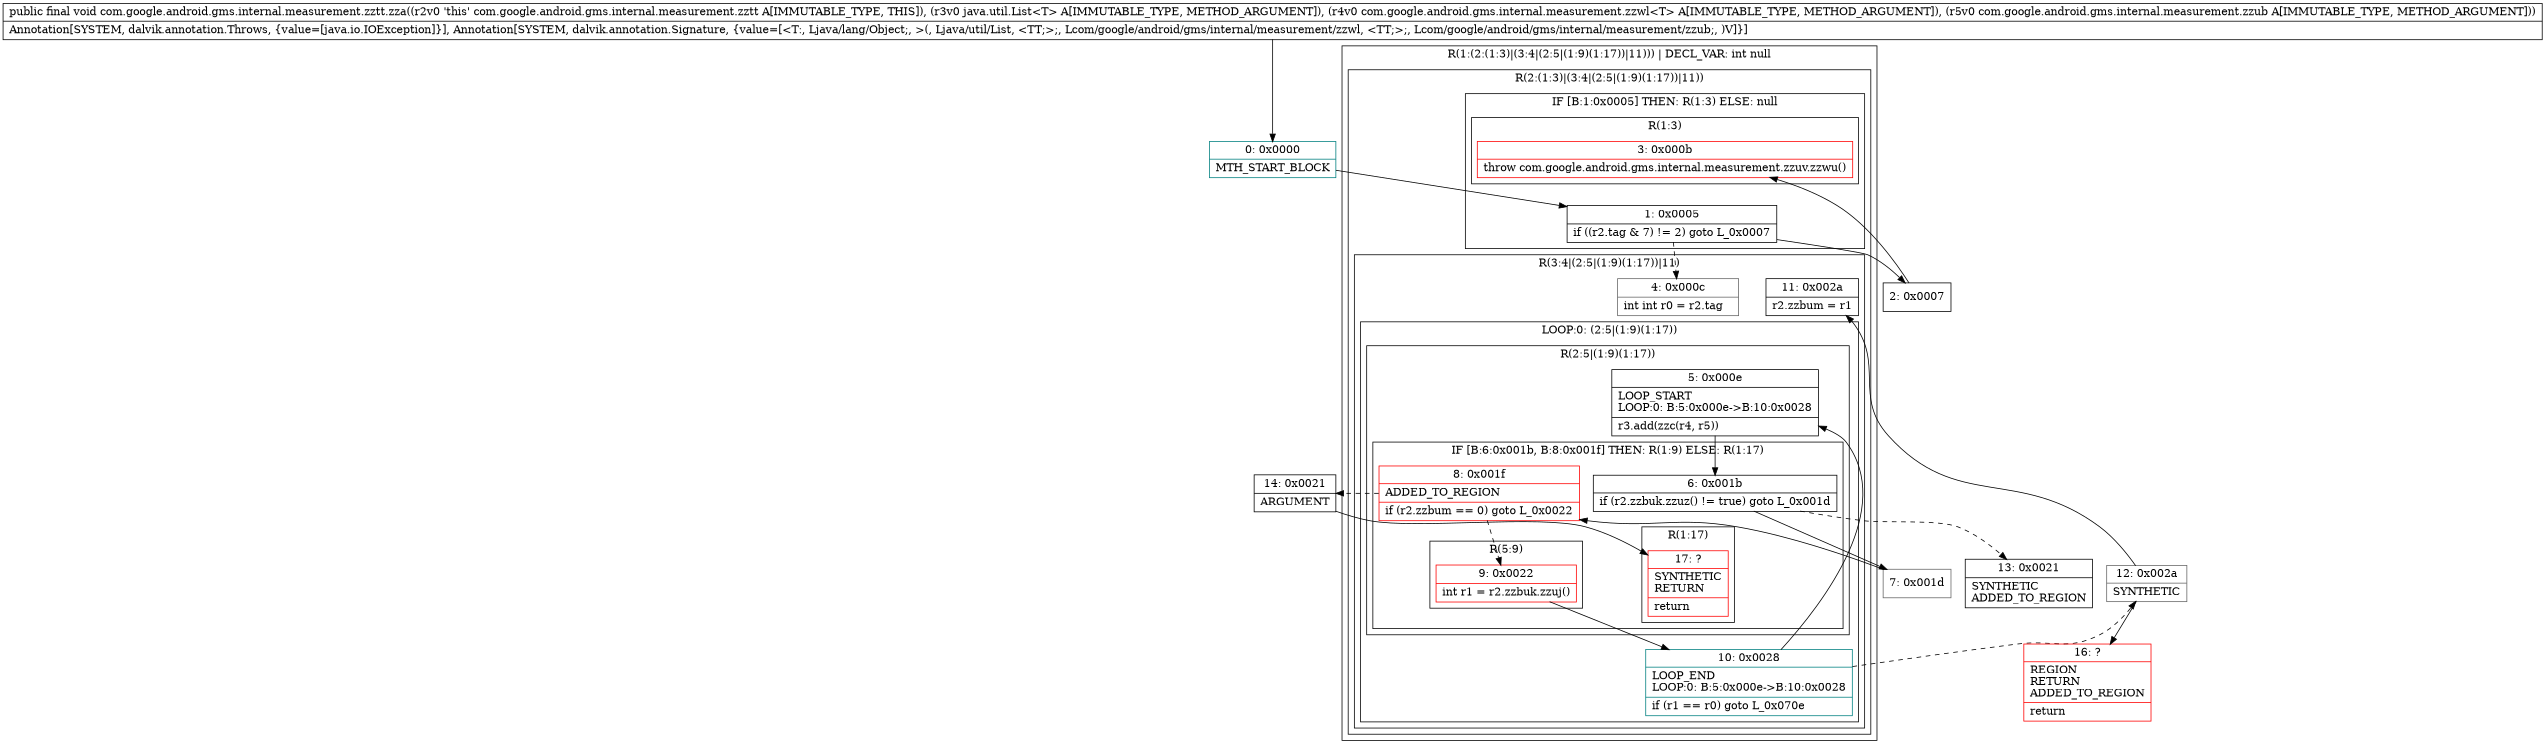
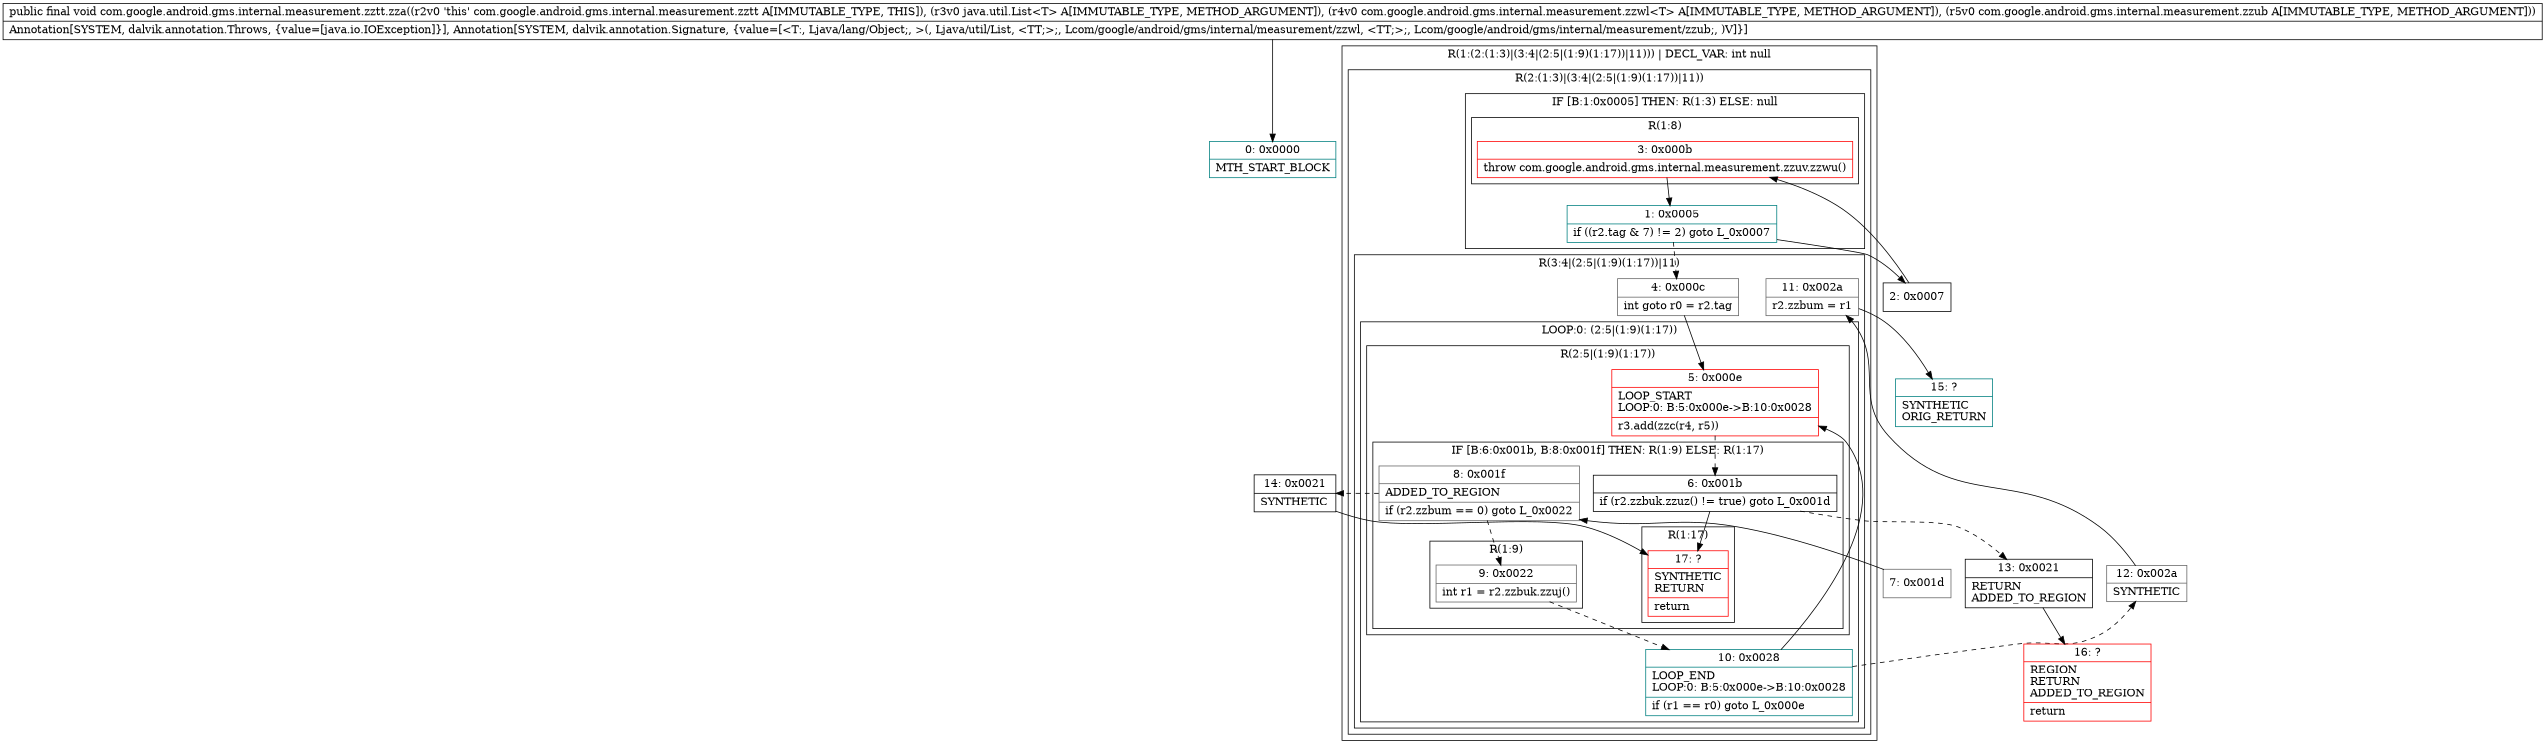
(1665, 126) -> (1665, 126)
(1448, 188) -> (1668, 189)
(1672, 224) -> (1672, 224)
(1812, 297) -> (1812, 297)
(1673, 306) -> (1678, 306)
none -> (1693, 339)
(1715, 403) -> (1715, 403)
none -> (1944, 403)
(1715, 452) -> (1715, 452)
(1479, 493) -> (1479, 493)
(1295, 502) -> (1294, 502)
(1817, 539) -> (1704, 532)
(1506, 550) -> (1506, 550)
(1506, 584) -> (1506, 584)
(2005, 587) -> (1996, 587)
(1603, 623) -> (1603, 623)
(2123, 624) -> (2052, 623)
(1729, 706) -> (1729, 706)
